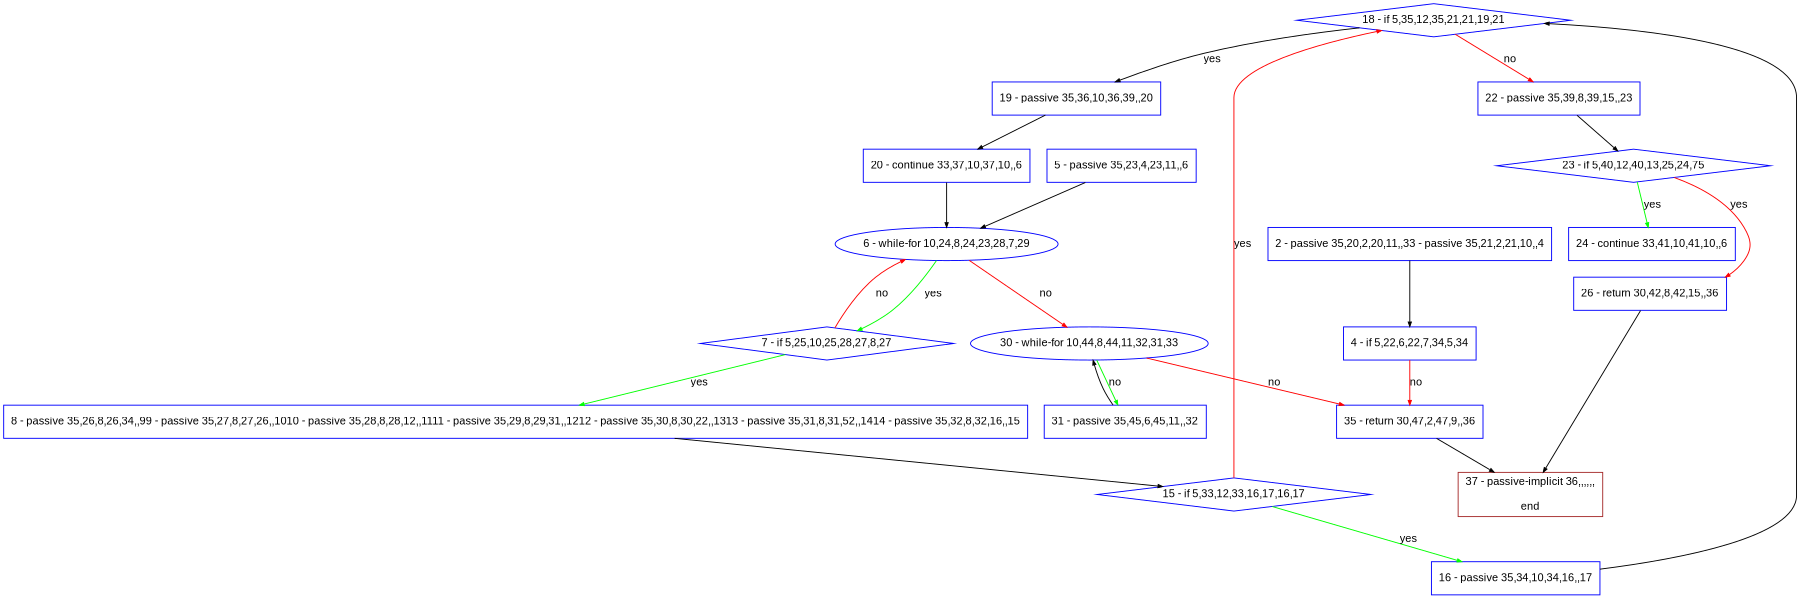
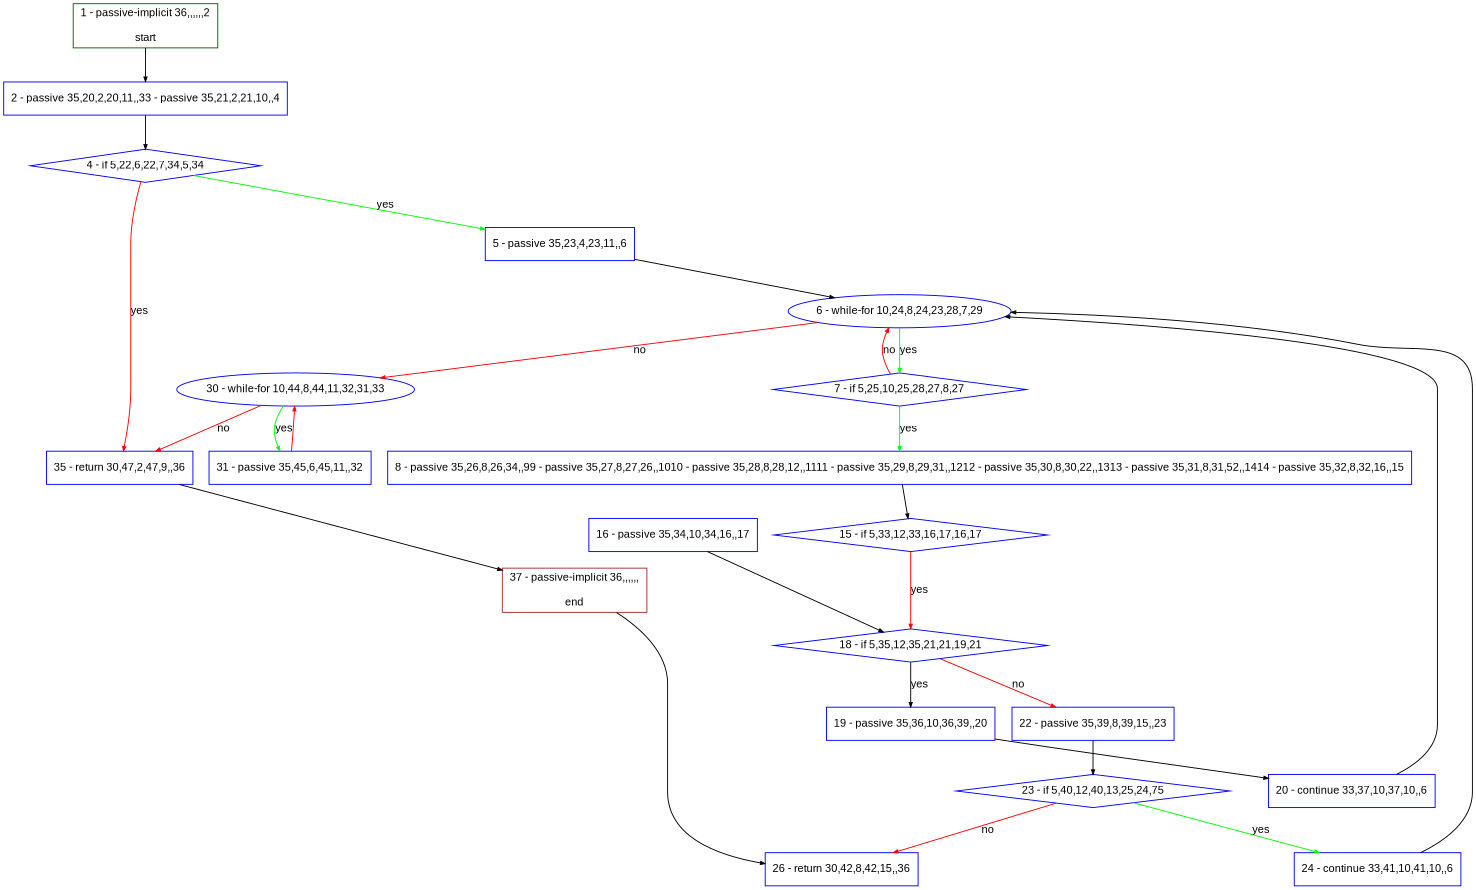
none -> (145, 26)
none -> (337, 202)
(1739, 205) -> (988, 830)
(1410, 343) -> (145, 166)
(1115, 383) -> (284, 429)
(1416, 383) -> (140, 311)
(1102, 386) -> (293, 431)
(1593, 389) -> (668, 756)
none -> (1472, 392)
(1365, 533) -> none
